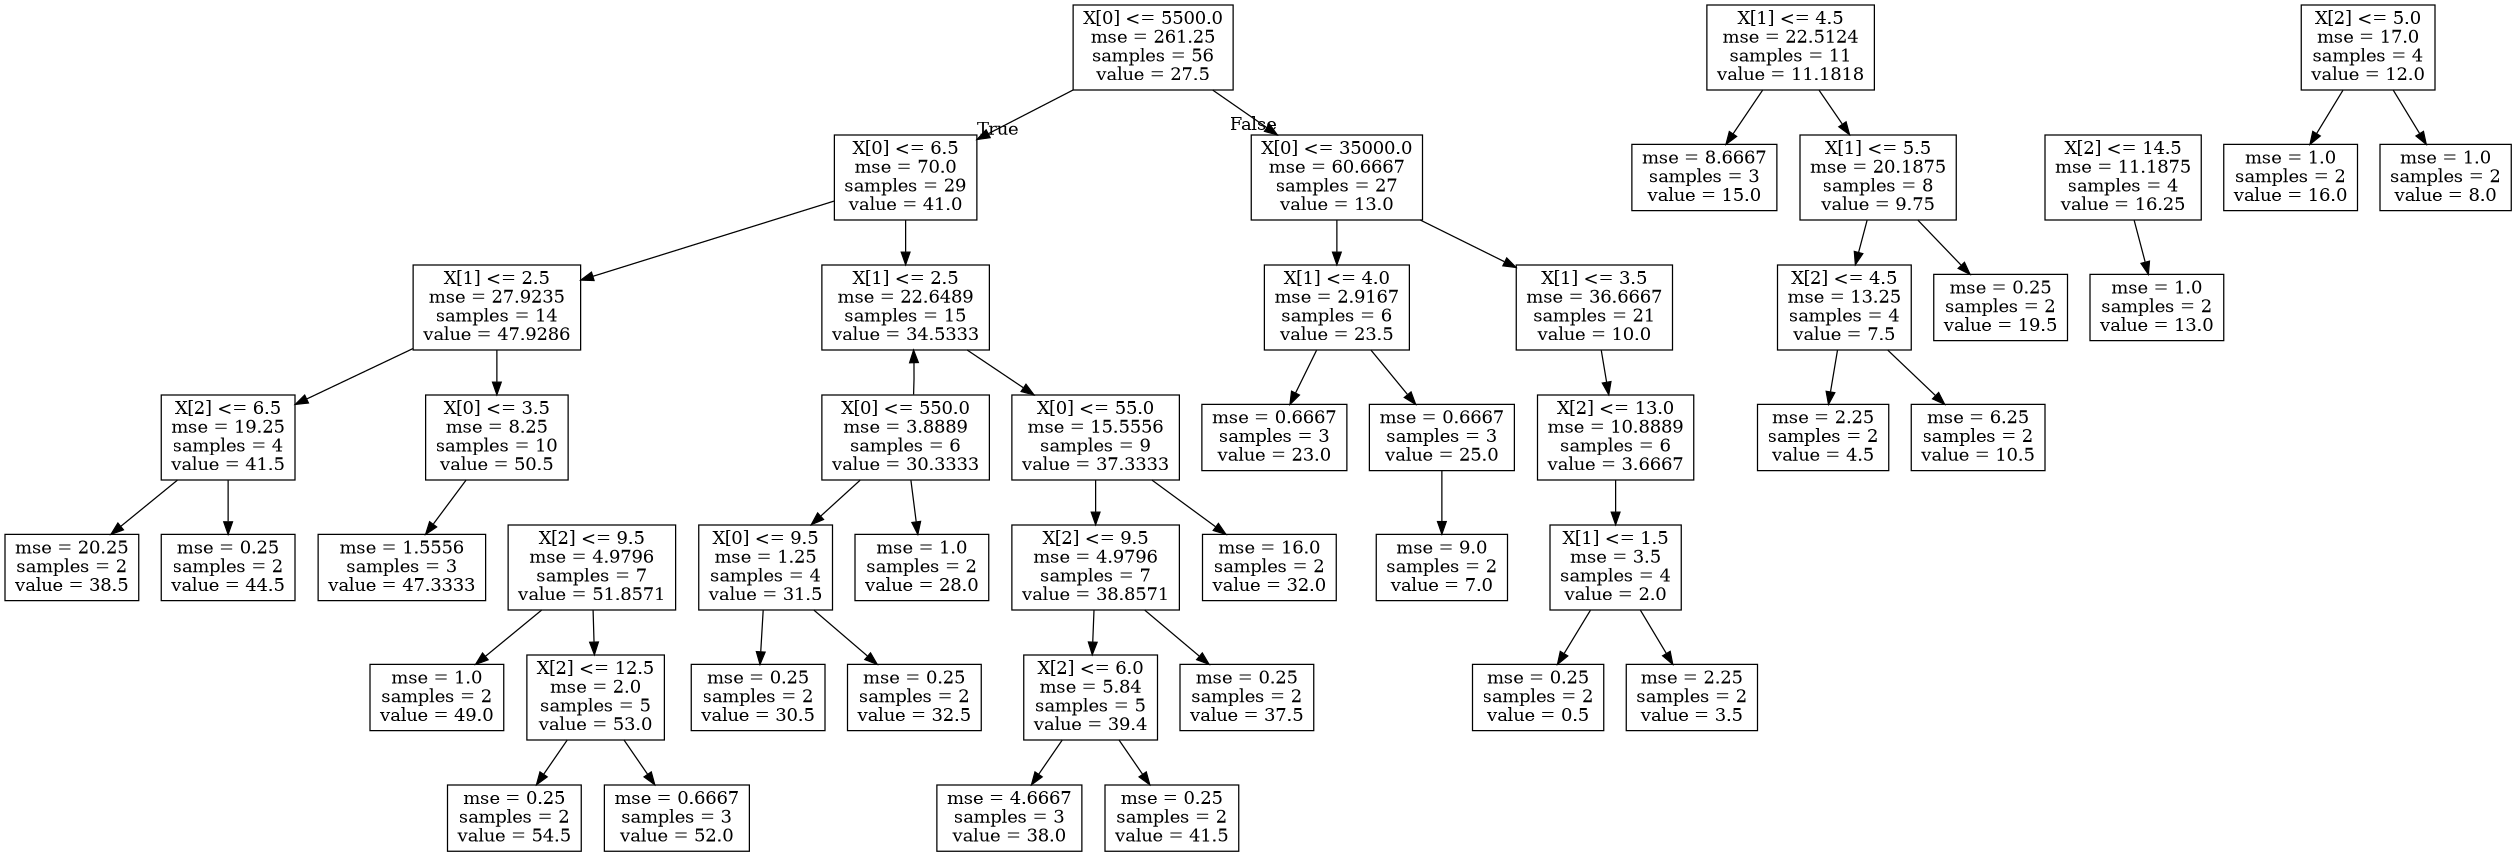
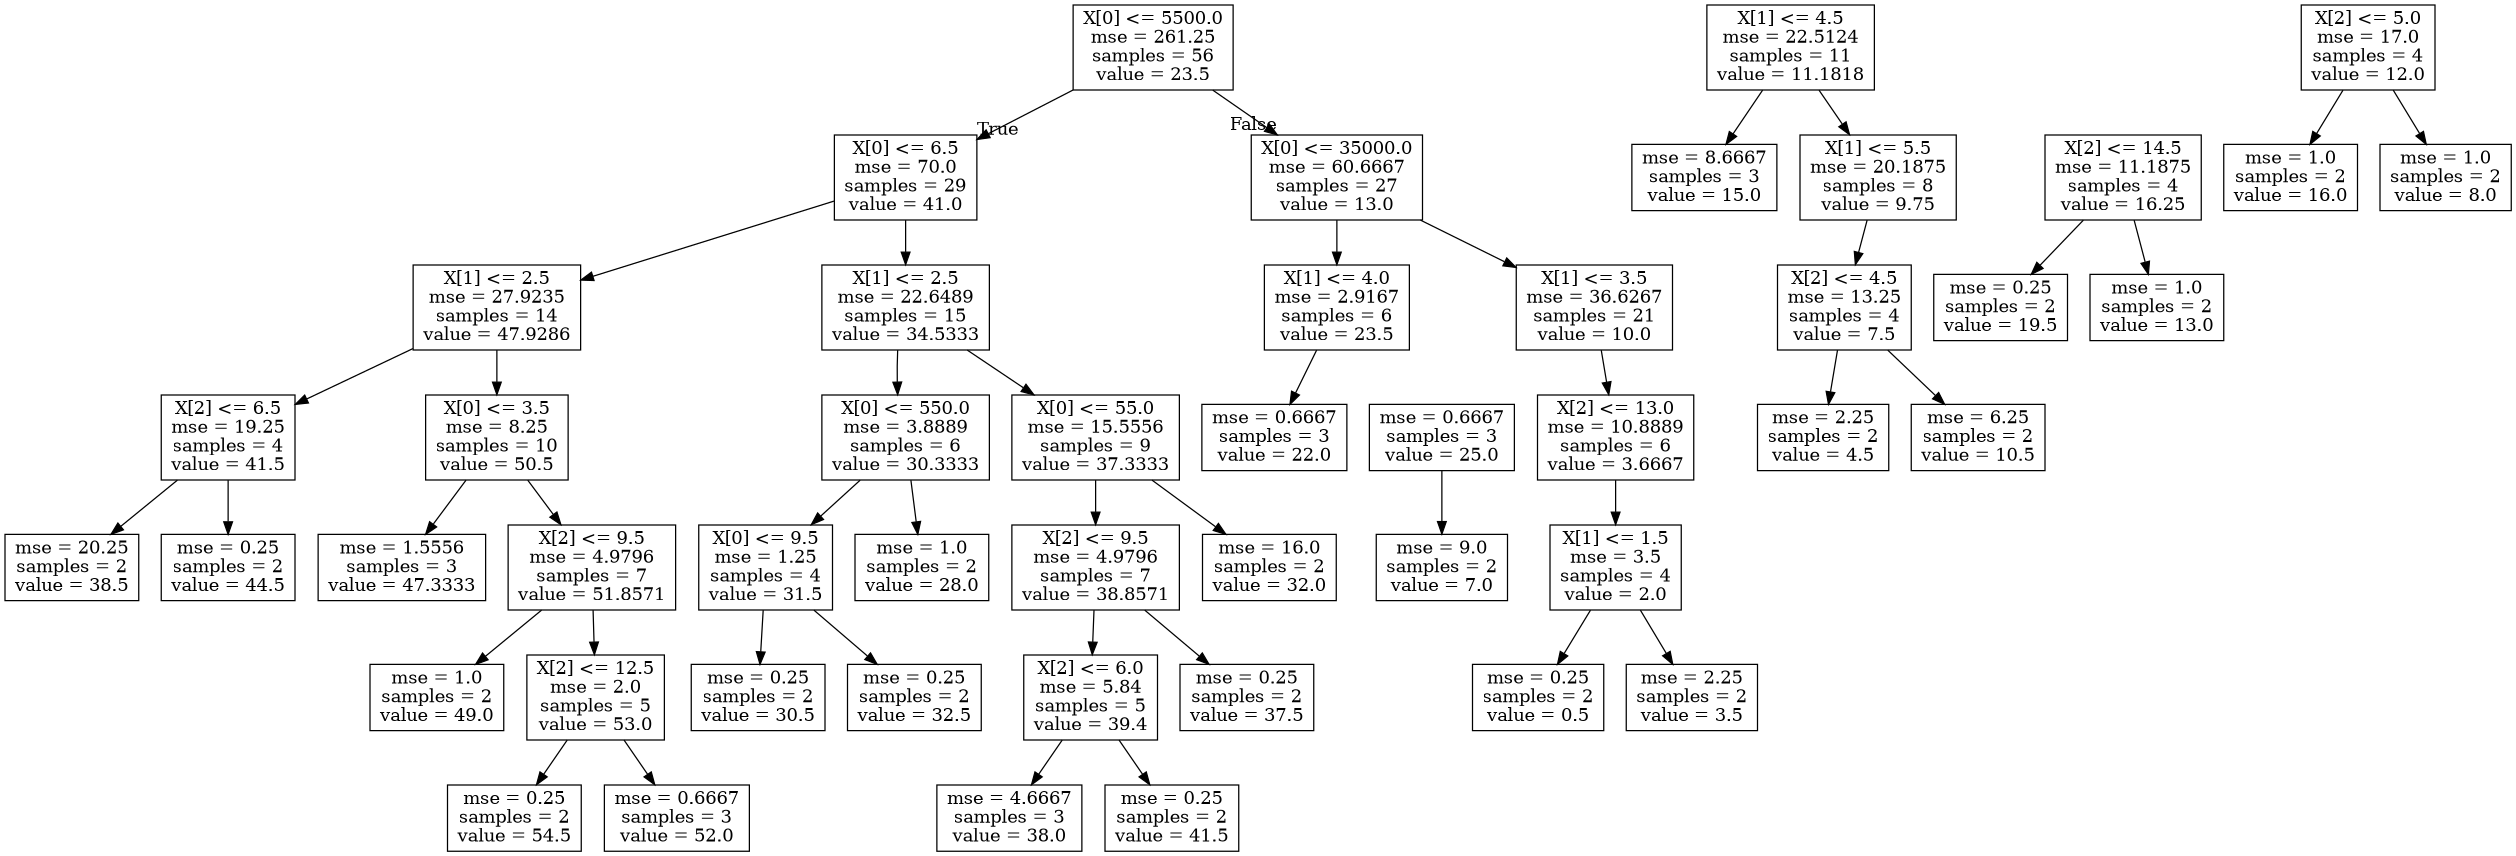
(1153, 48) -> (1153, 48)
(1940, 243) -> (2062, 243)
(1594, 308) -> (1594, 308)
(1389, 372) -> none
(914, 379) -> (897, 366)
(1274, 438) -> (1274, 438)
none -> (540, 497)
